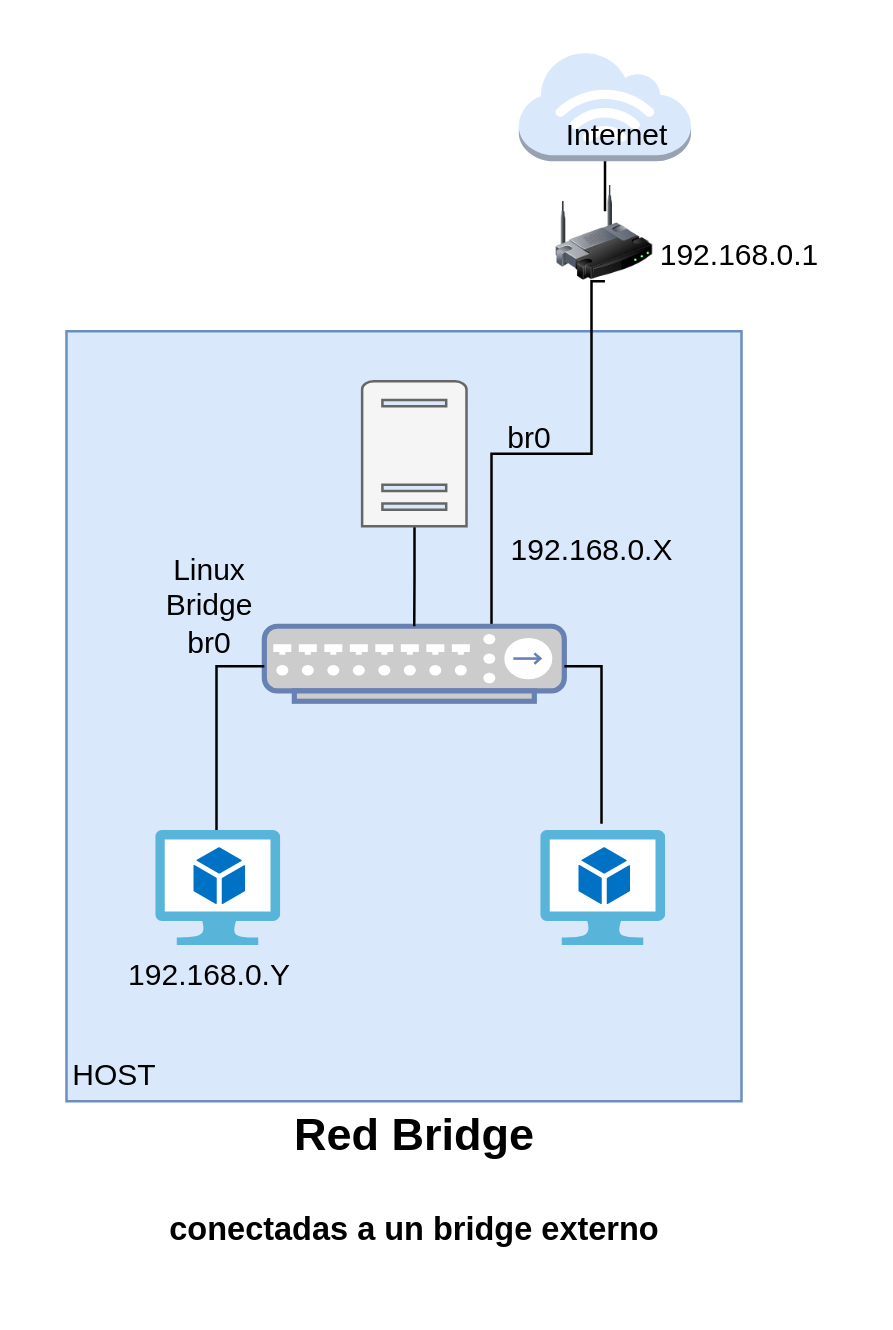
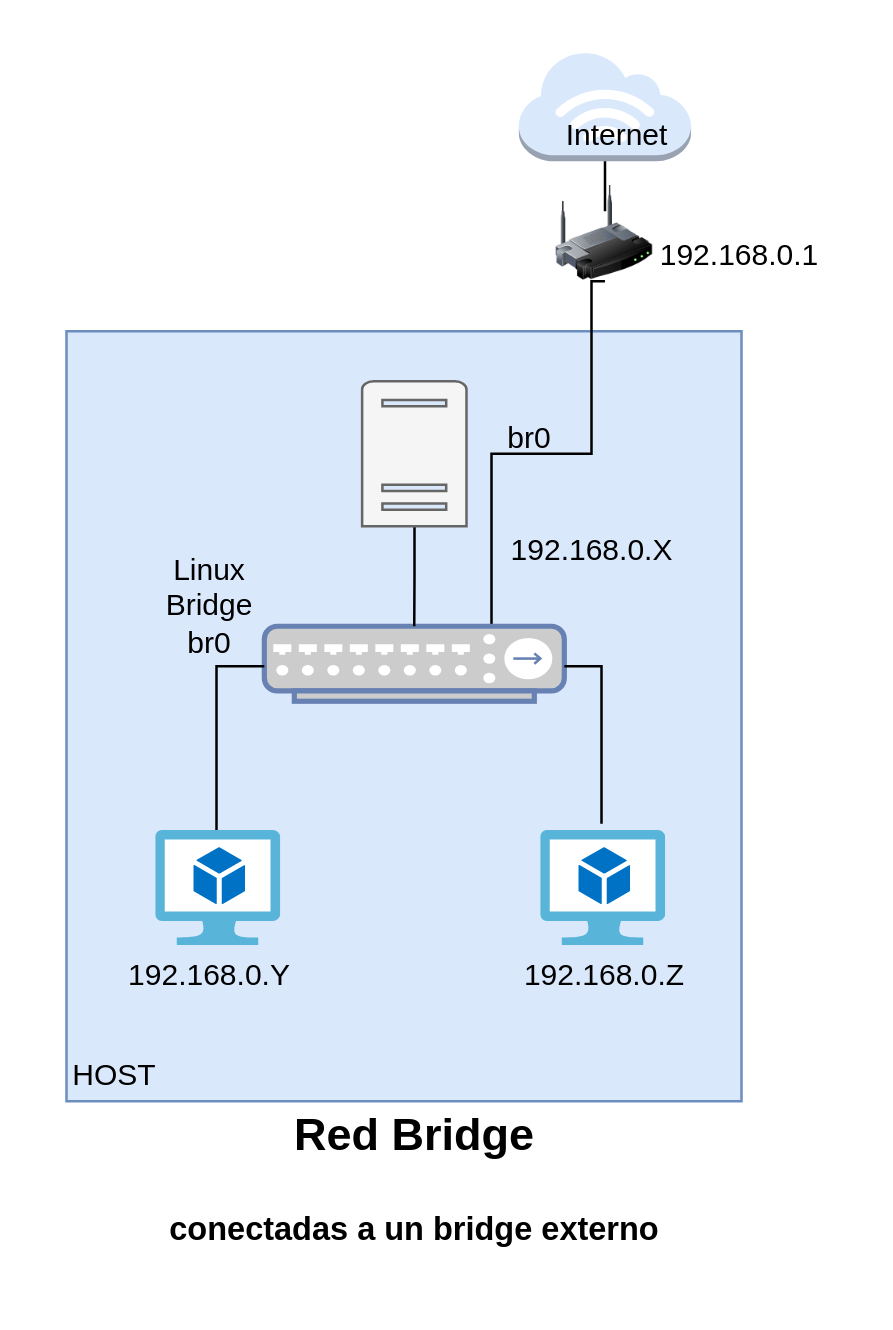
none -> (604, 976)
